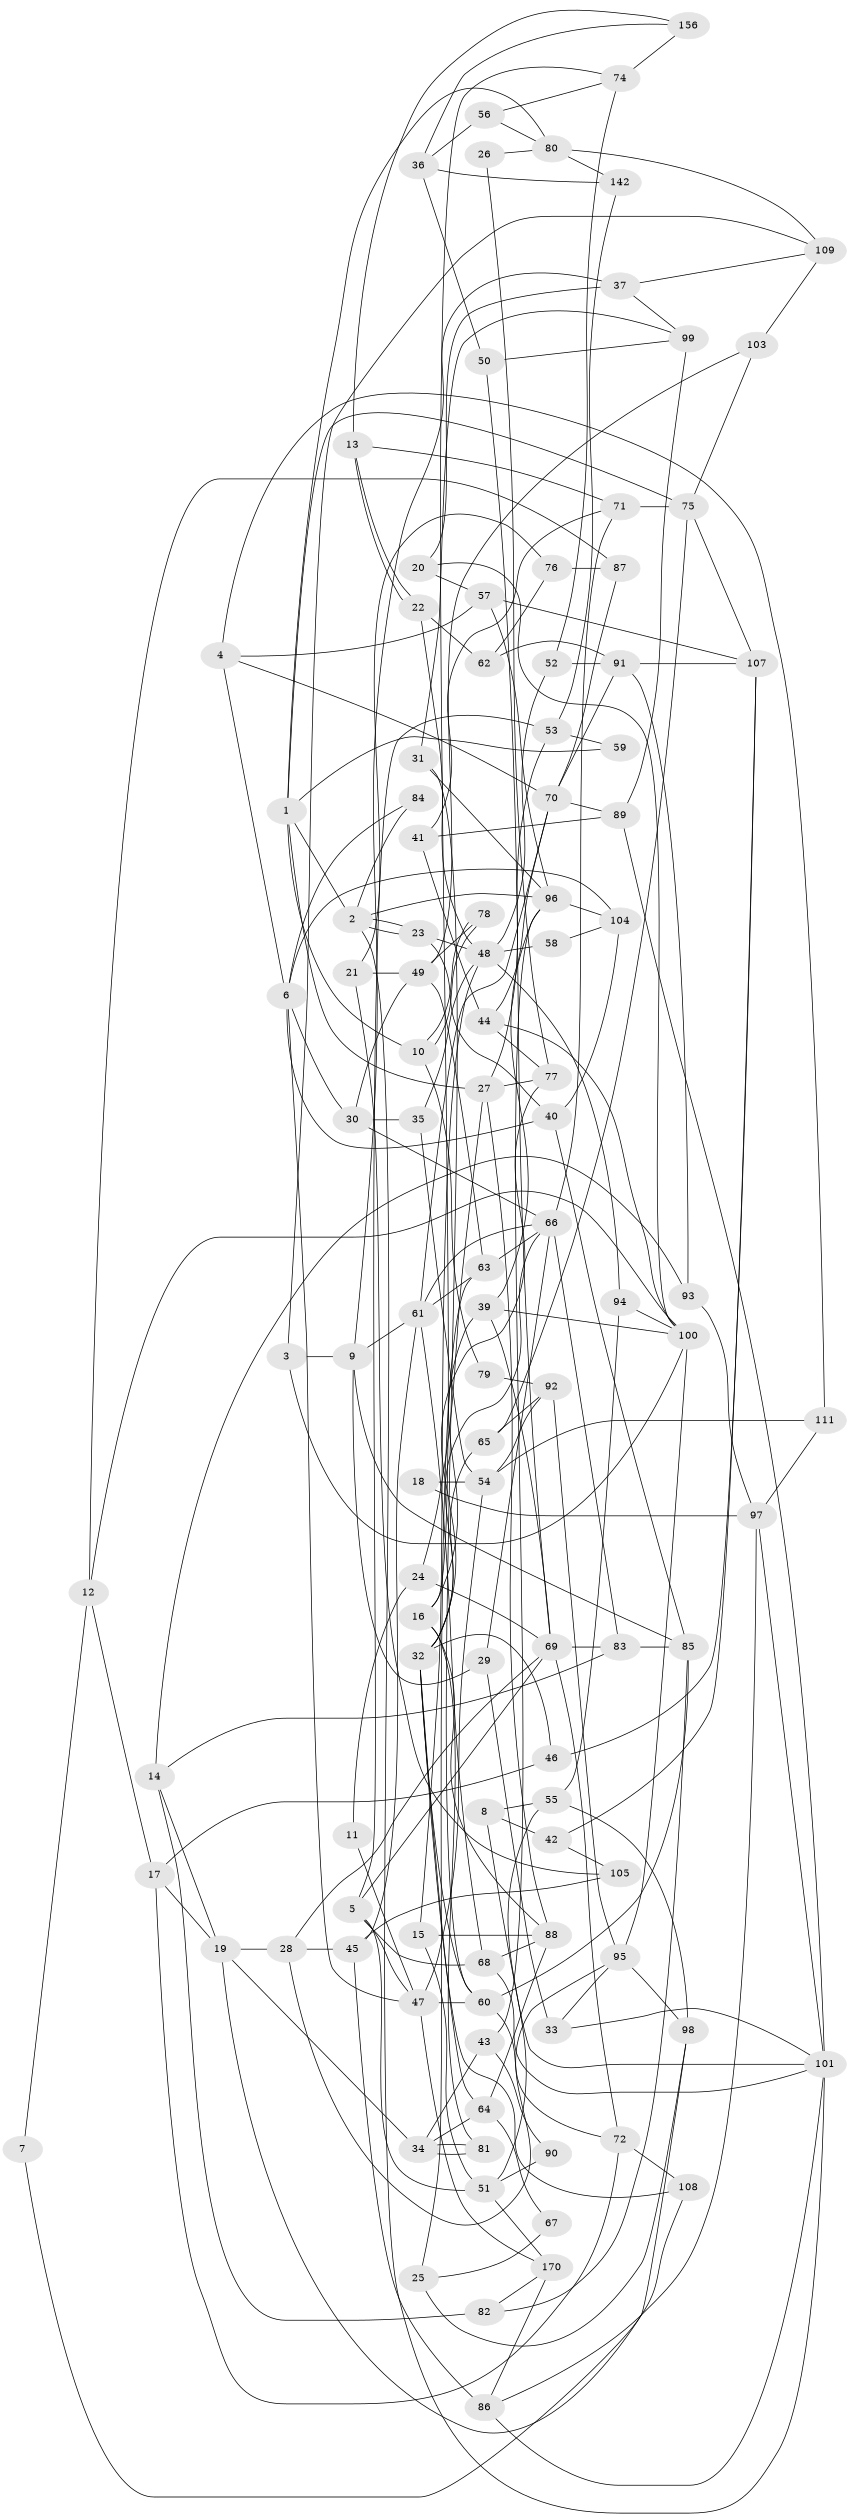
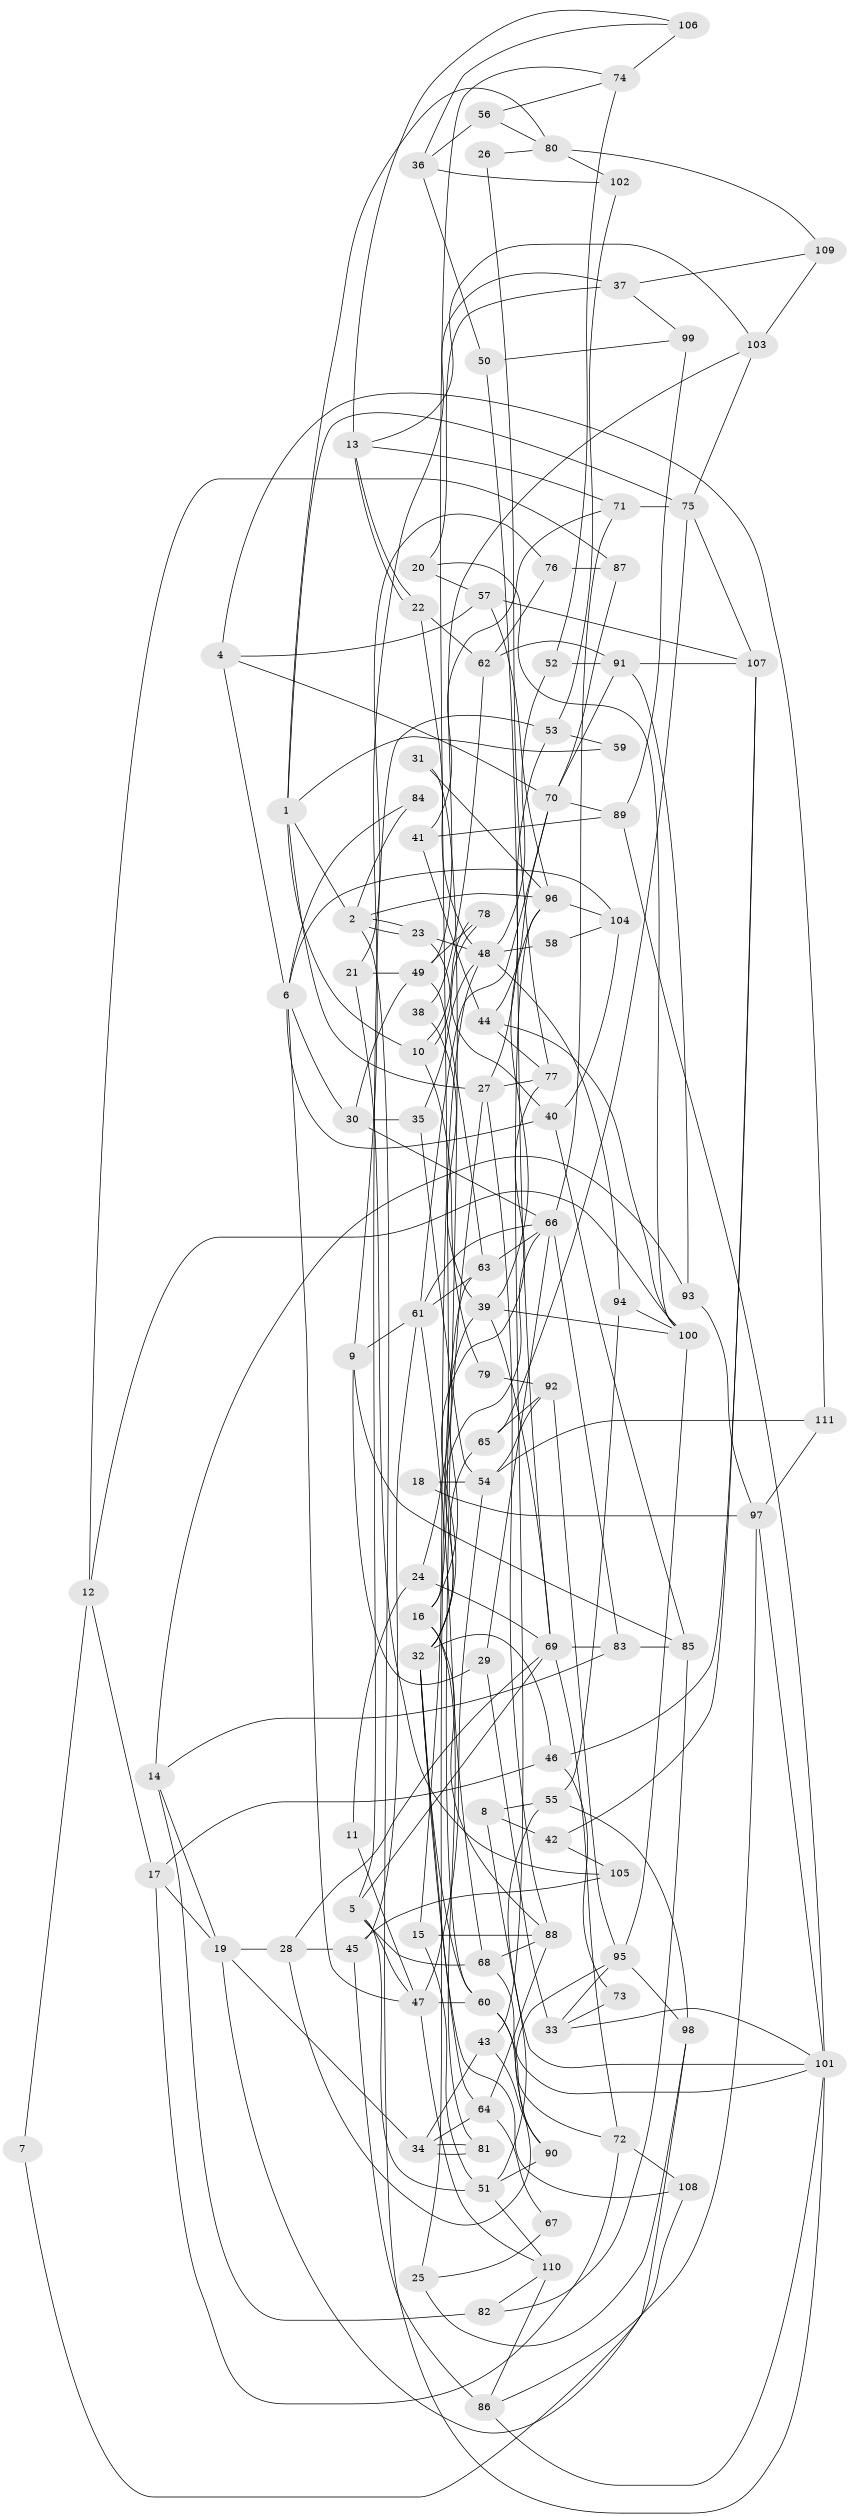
(689, 26) -> (689, 26)
(620, 183) -> (620, 183)
none -> (513, 247)
(452, 389) -> none
none -> (419, 1013)
(287, 1357) -> none
(655, 1864) -> (518, 2078)
none -> (620, 1997)
(552, 2267) -> (552, 2267)
